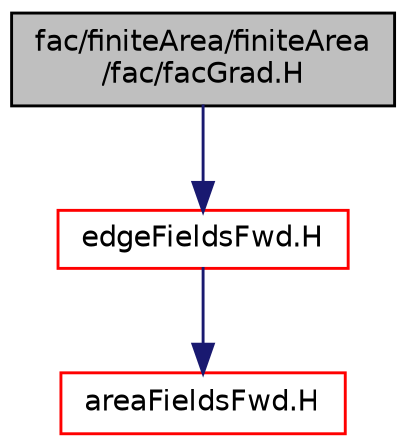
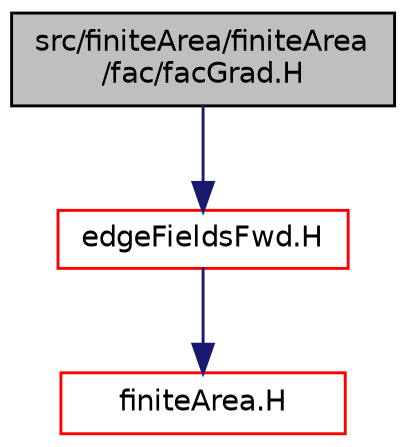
(203, 59) -> (203, 59)
(203, 403) -> (203, 403)
